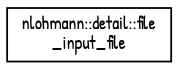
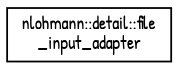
(89, 35) -> (89, 35)
